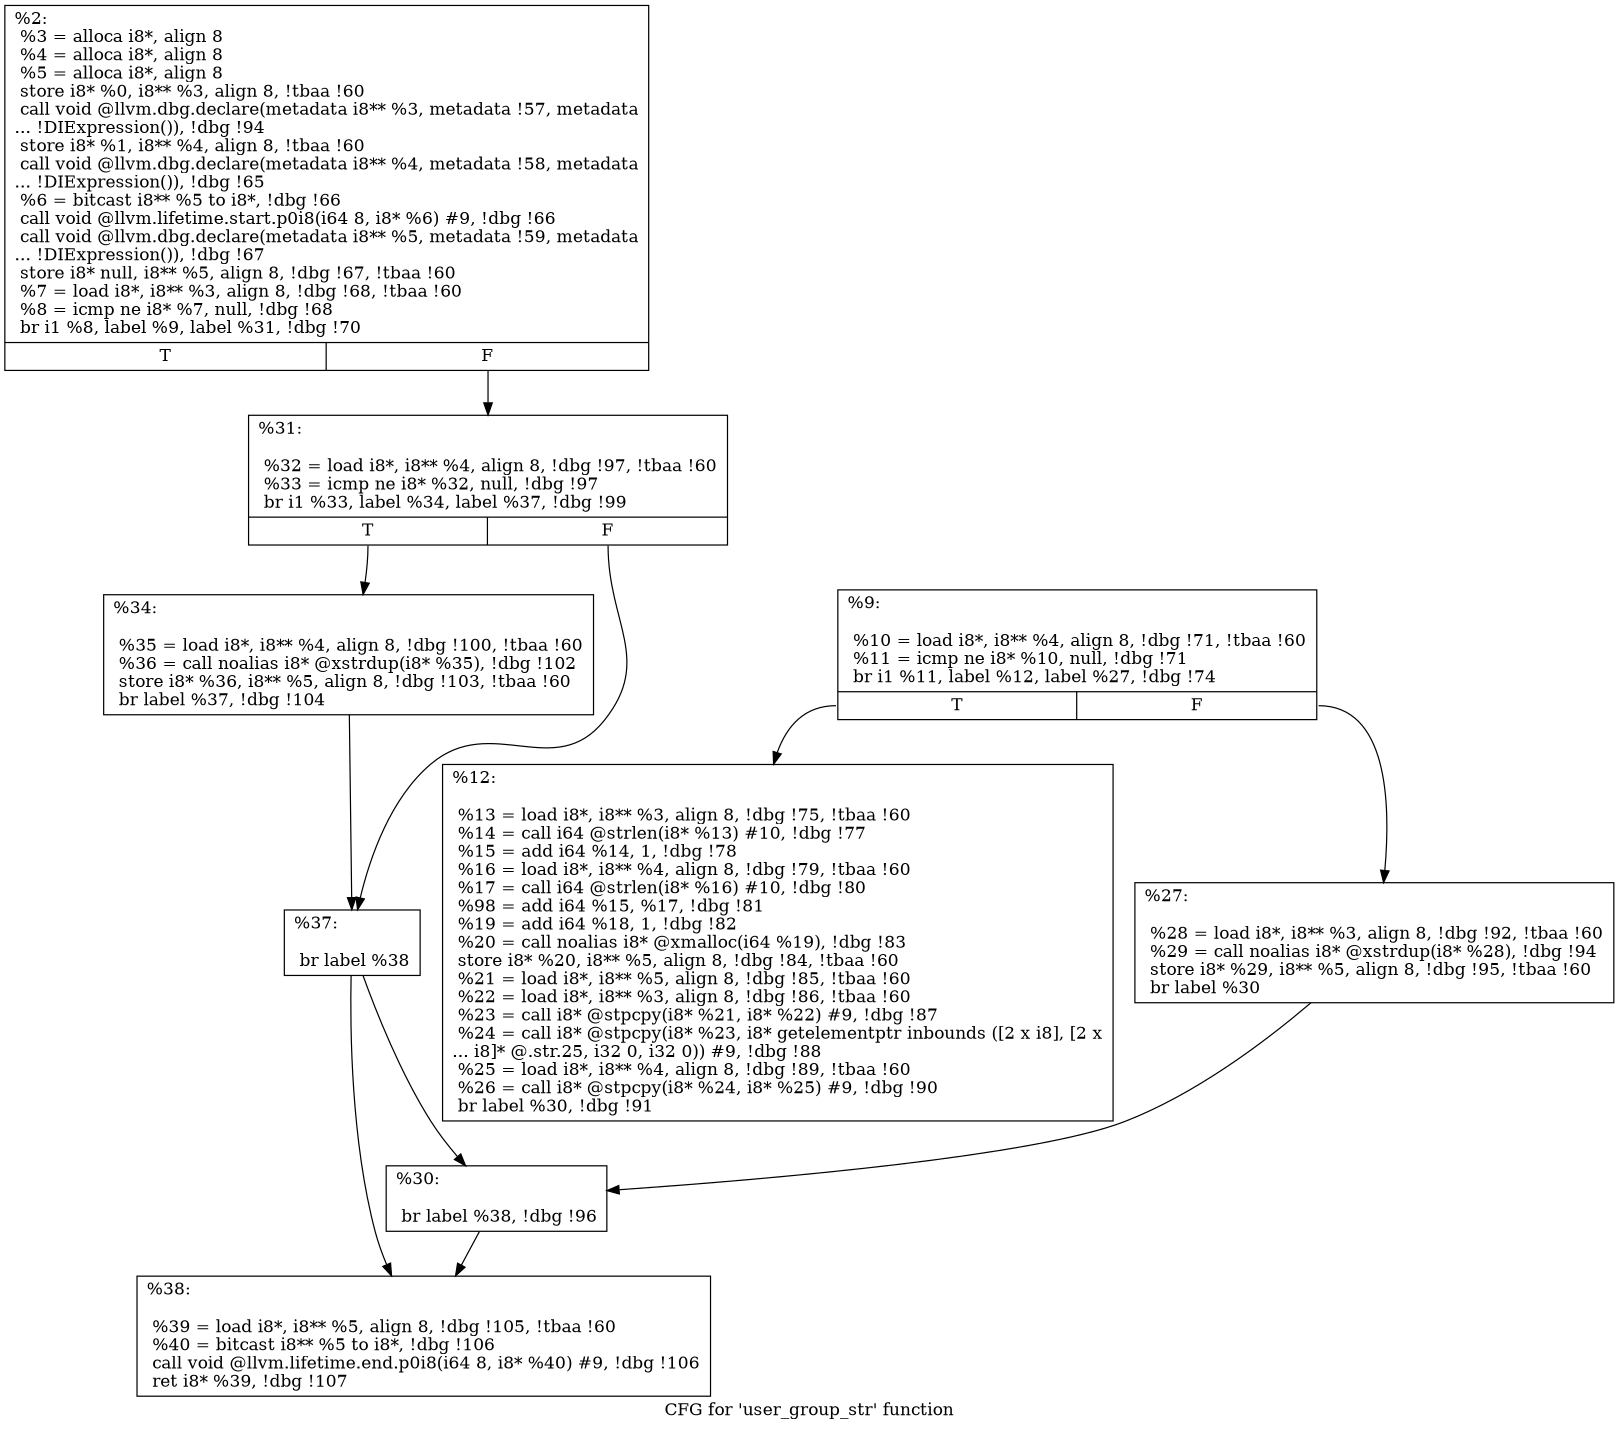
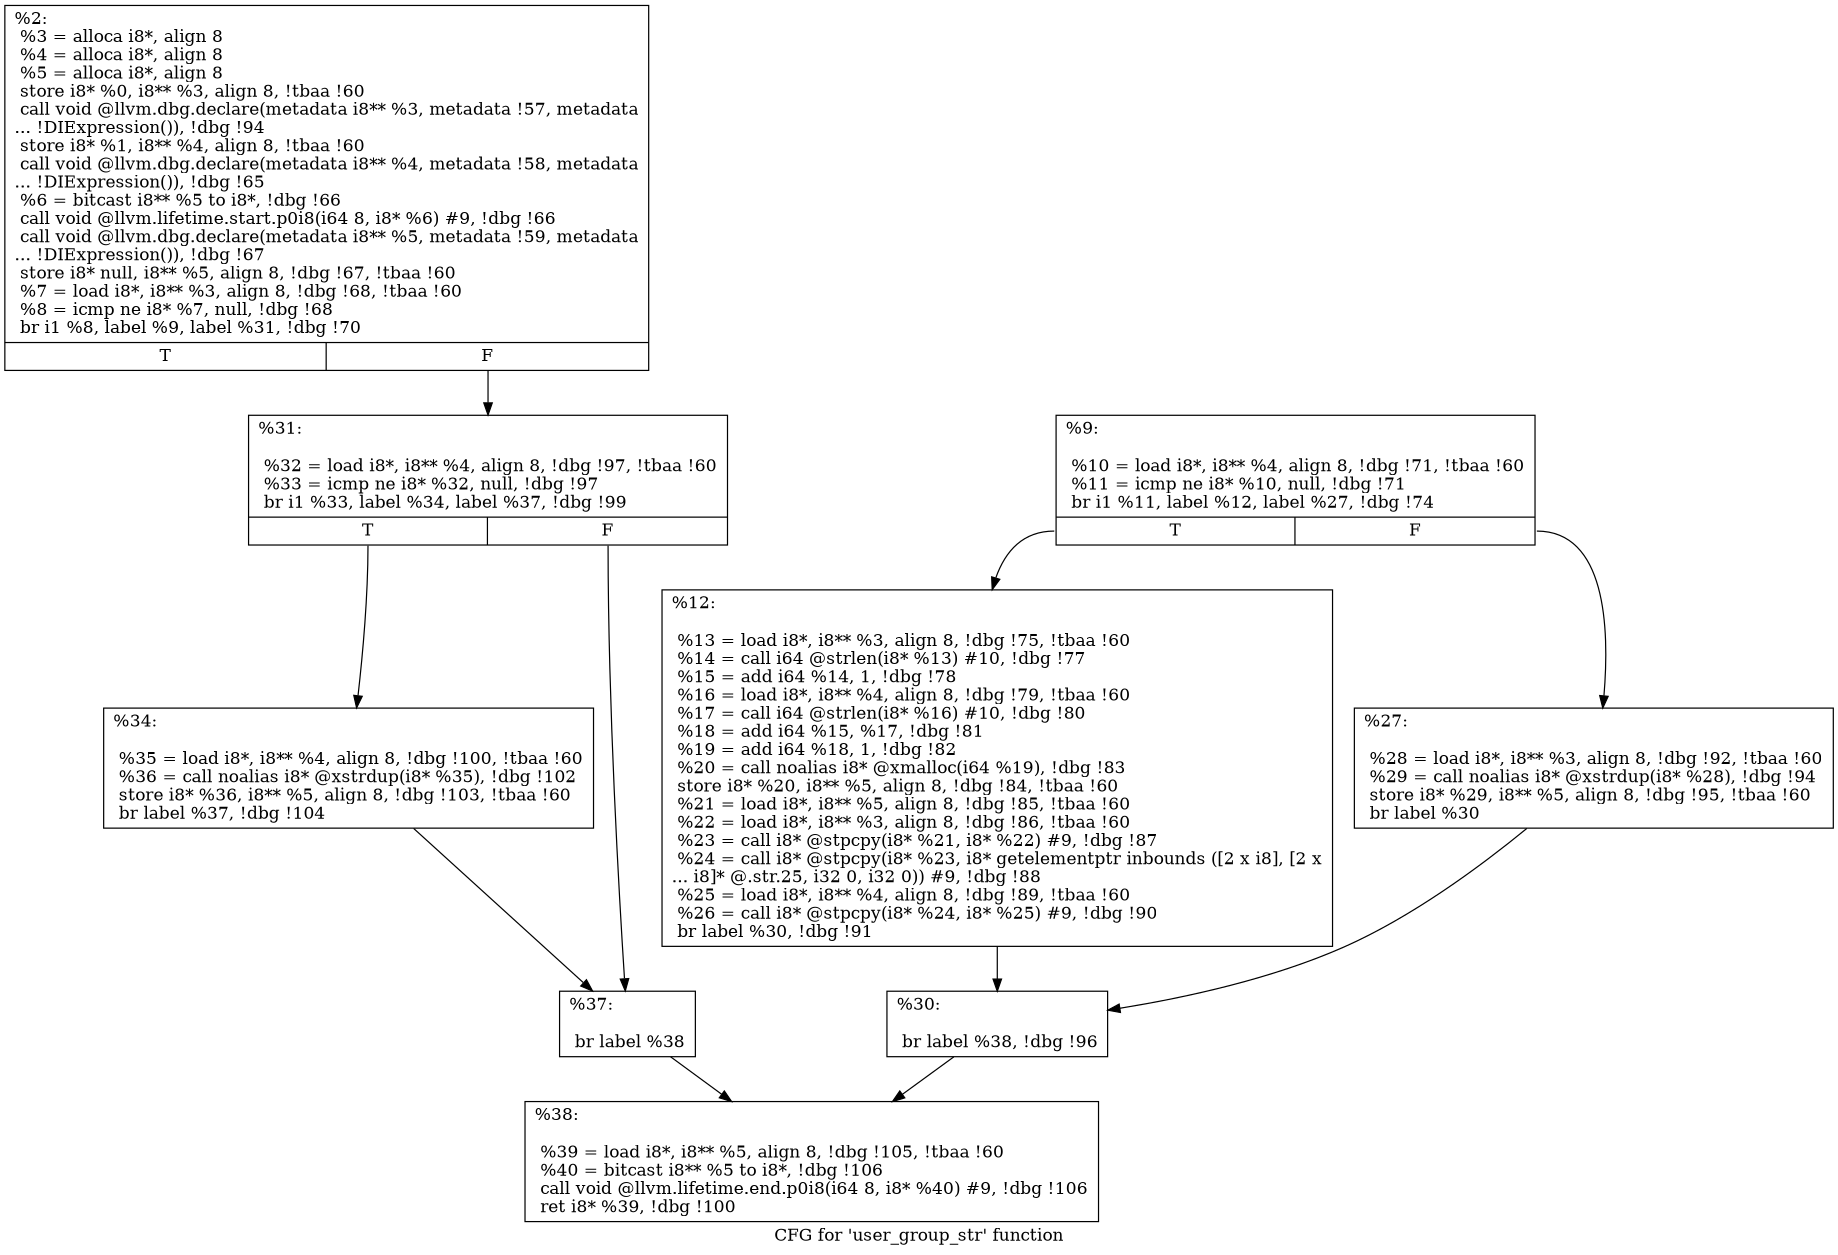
(609, 906) -> (828, 732)
(403, 1070) -> (997, 963)
(247, 1382) -> (635, 1207)
